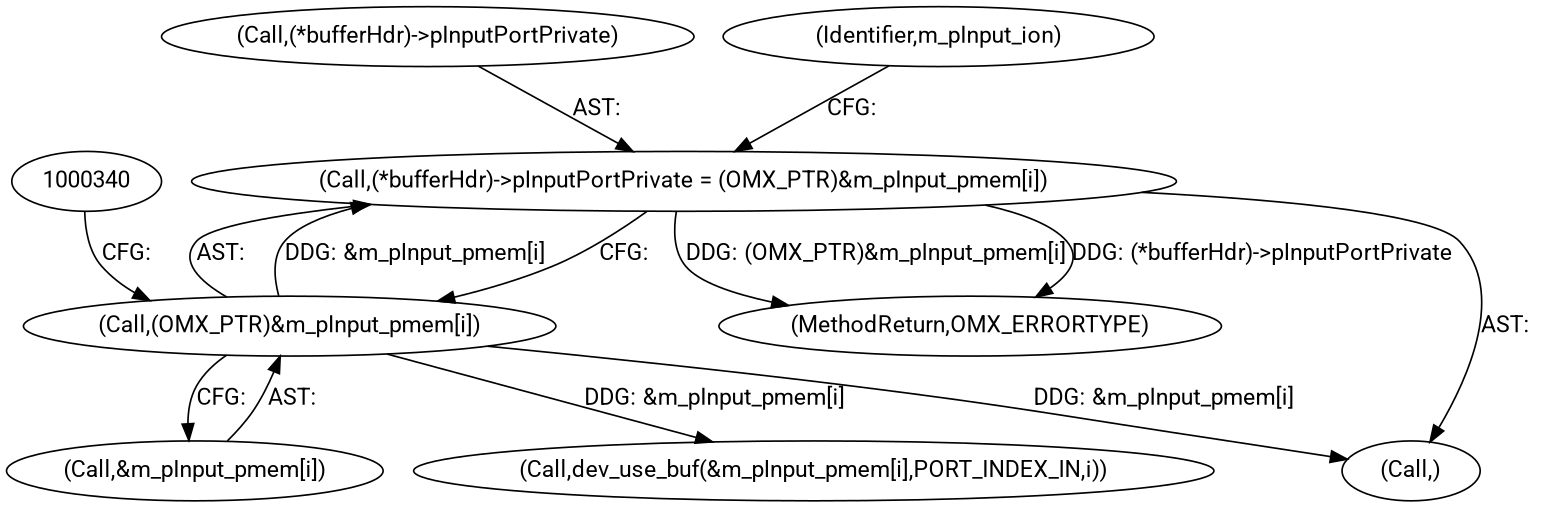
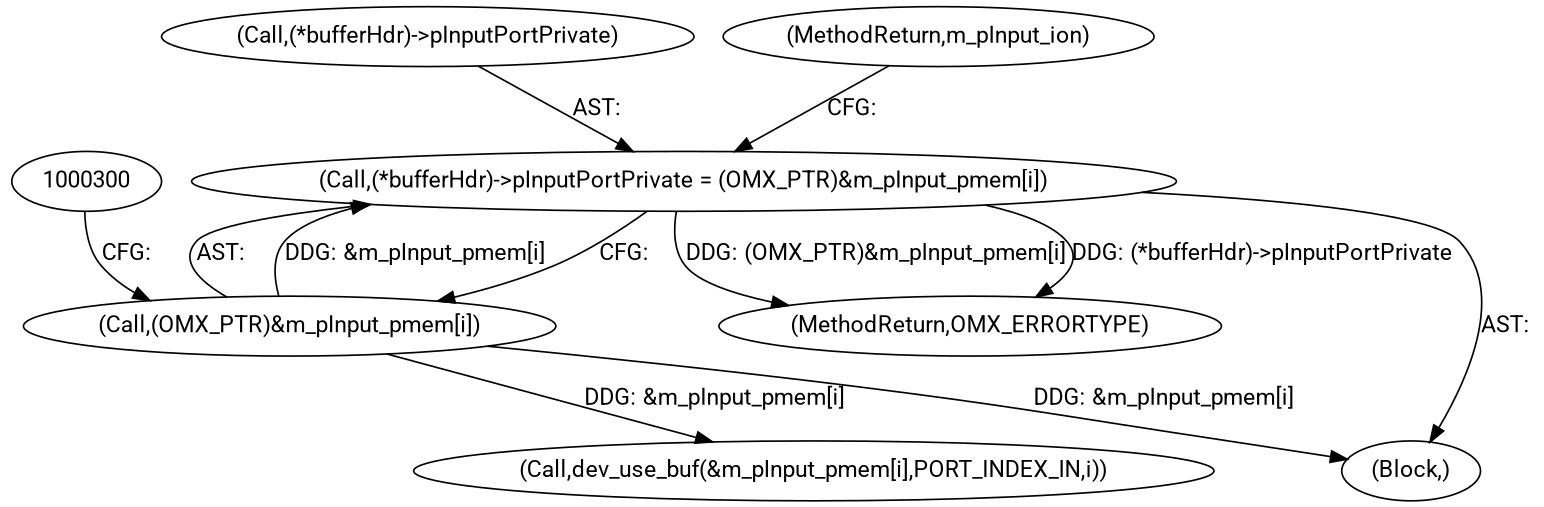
(939, 37) -> (939, 37)
(87, 181) -> (87, 181)
(195, 471) -> none
(1411, 471) -> (1411, 471)
